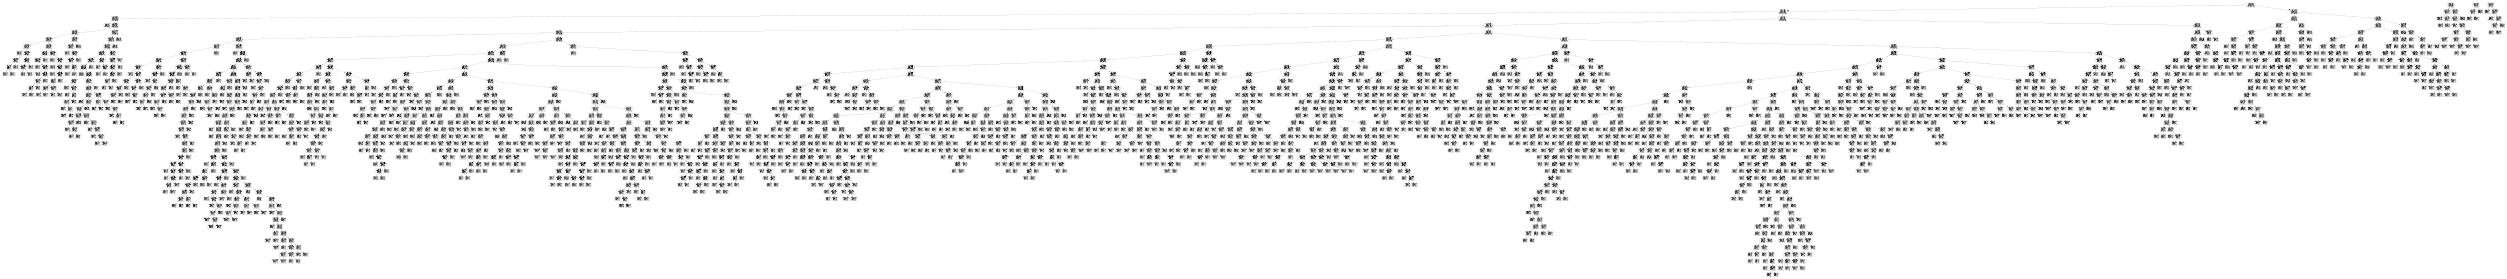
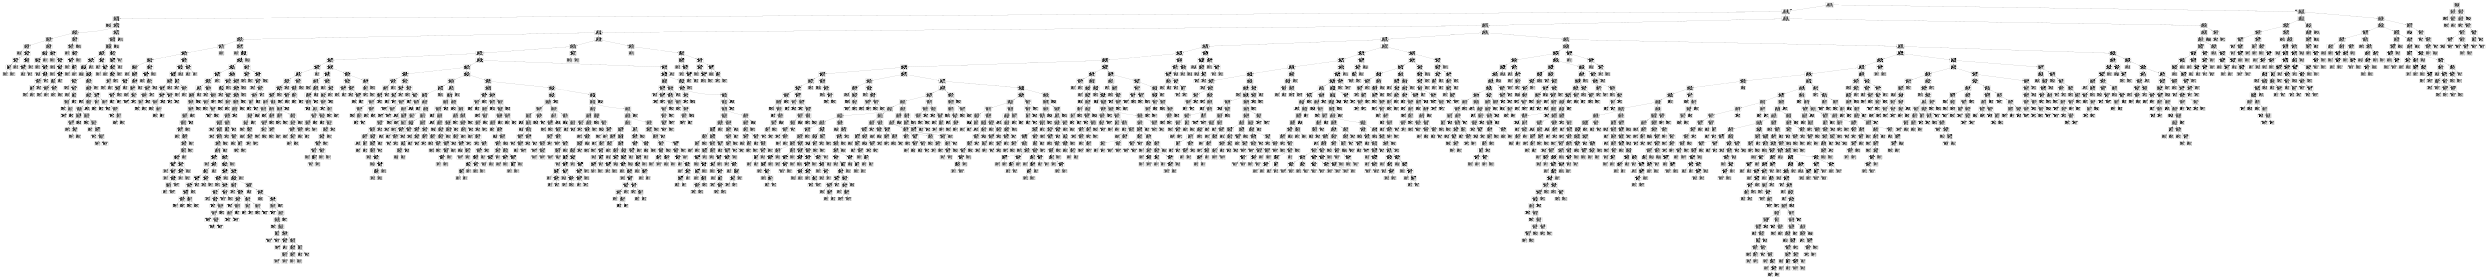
none -> (1629, 150)
